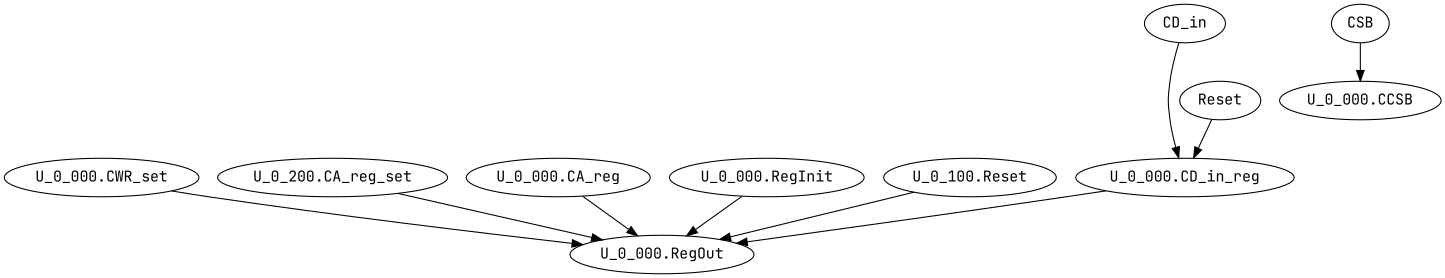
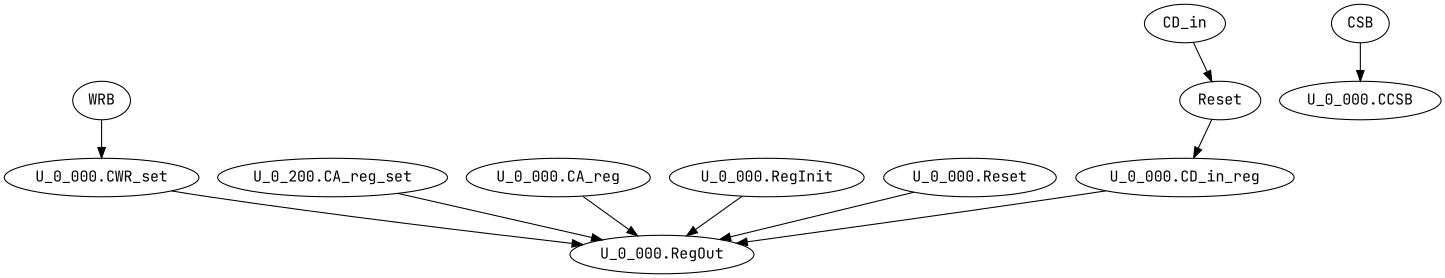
(1169, 95) -> (1200, 57)
none -> (102, 101)
(970, 178) -> (970, 178)
